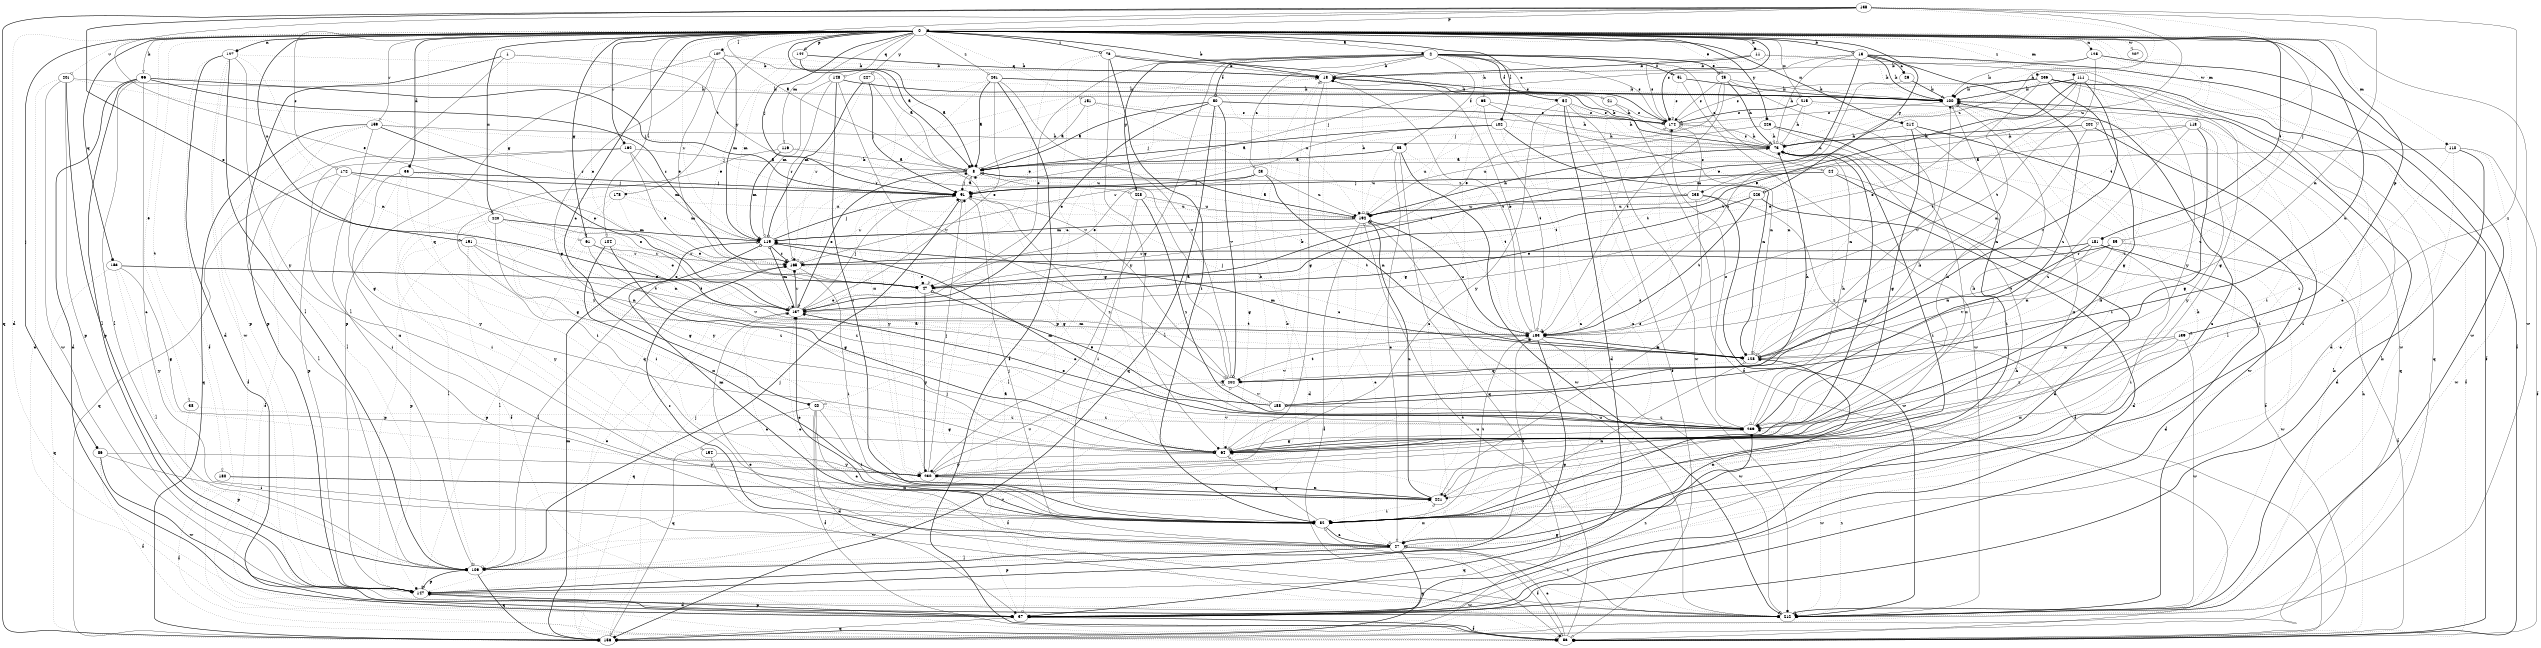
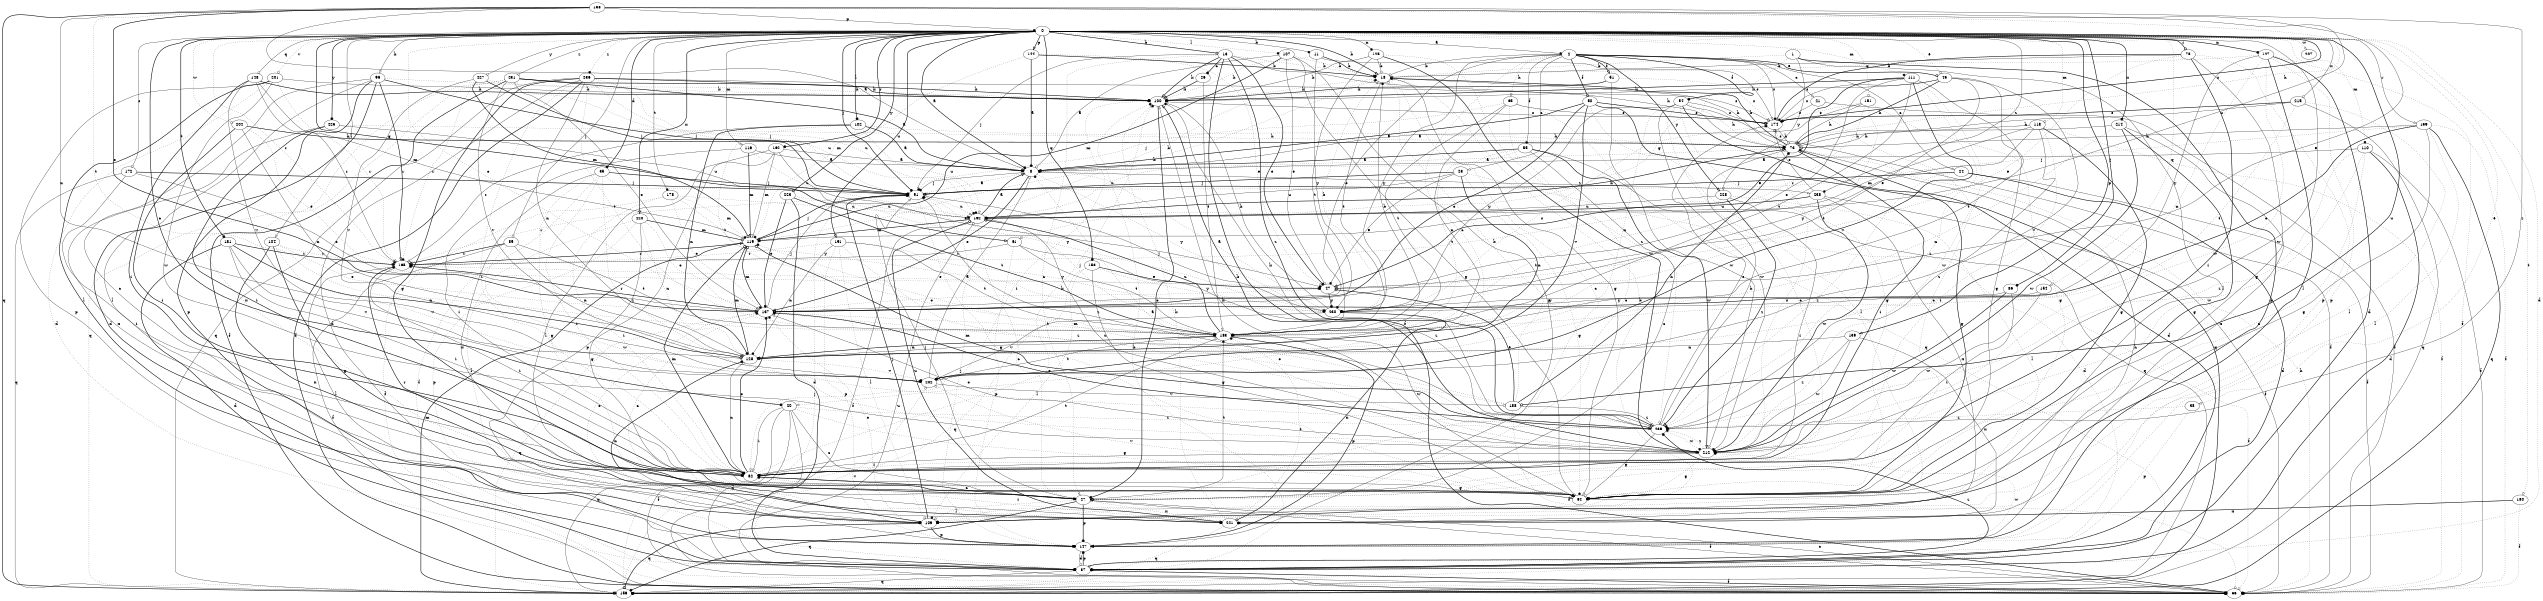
(1067, 456) -> none
